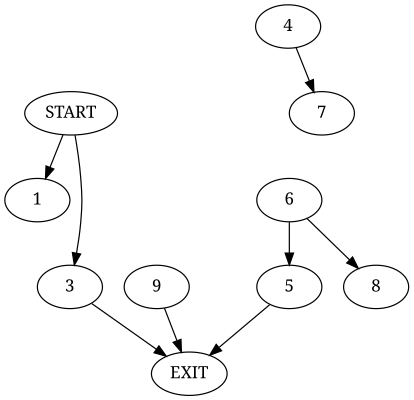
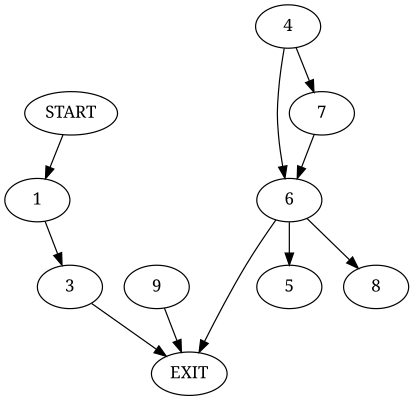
none -> (277, 107)
none -> (308, 151)
(82, 194) -> (51, 238)
(244, 326) -> (238, 279)
